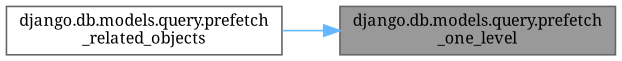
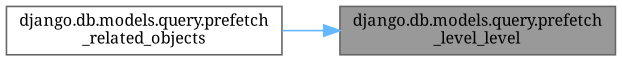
(478, 31) -> (478, 31)
